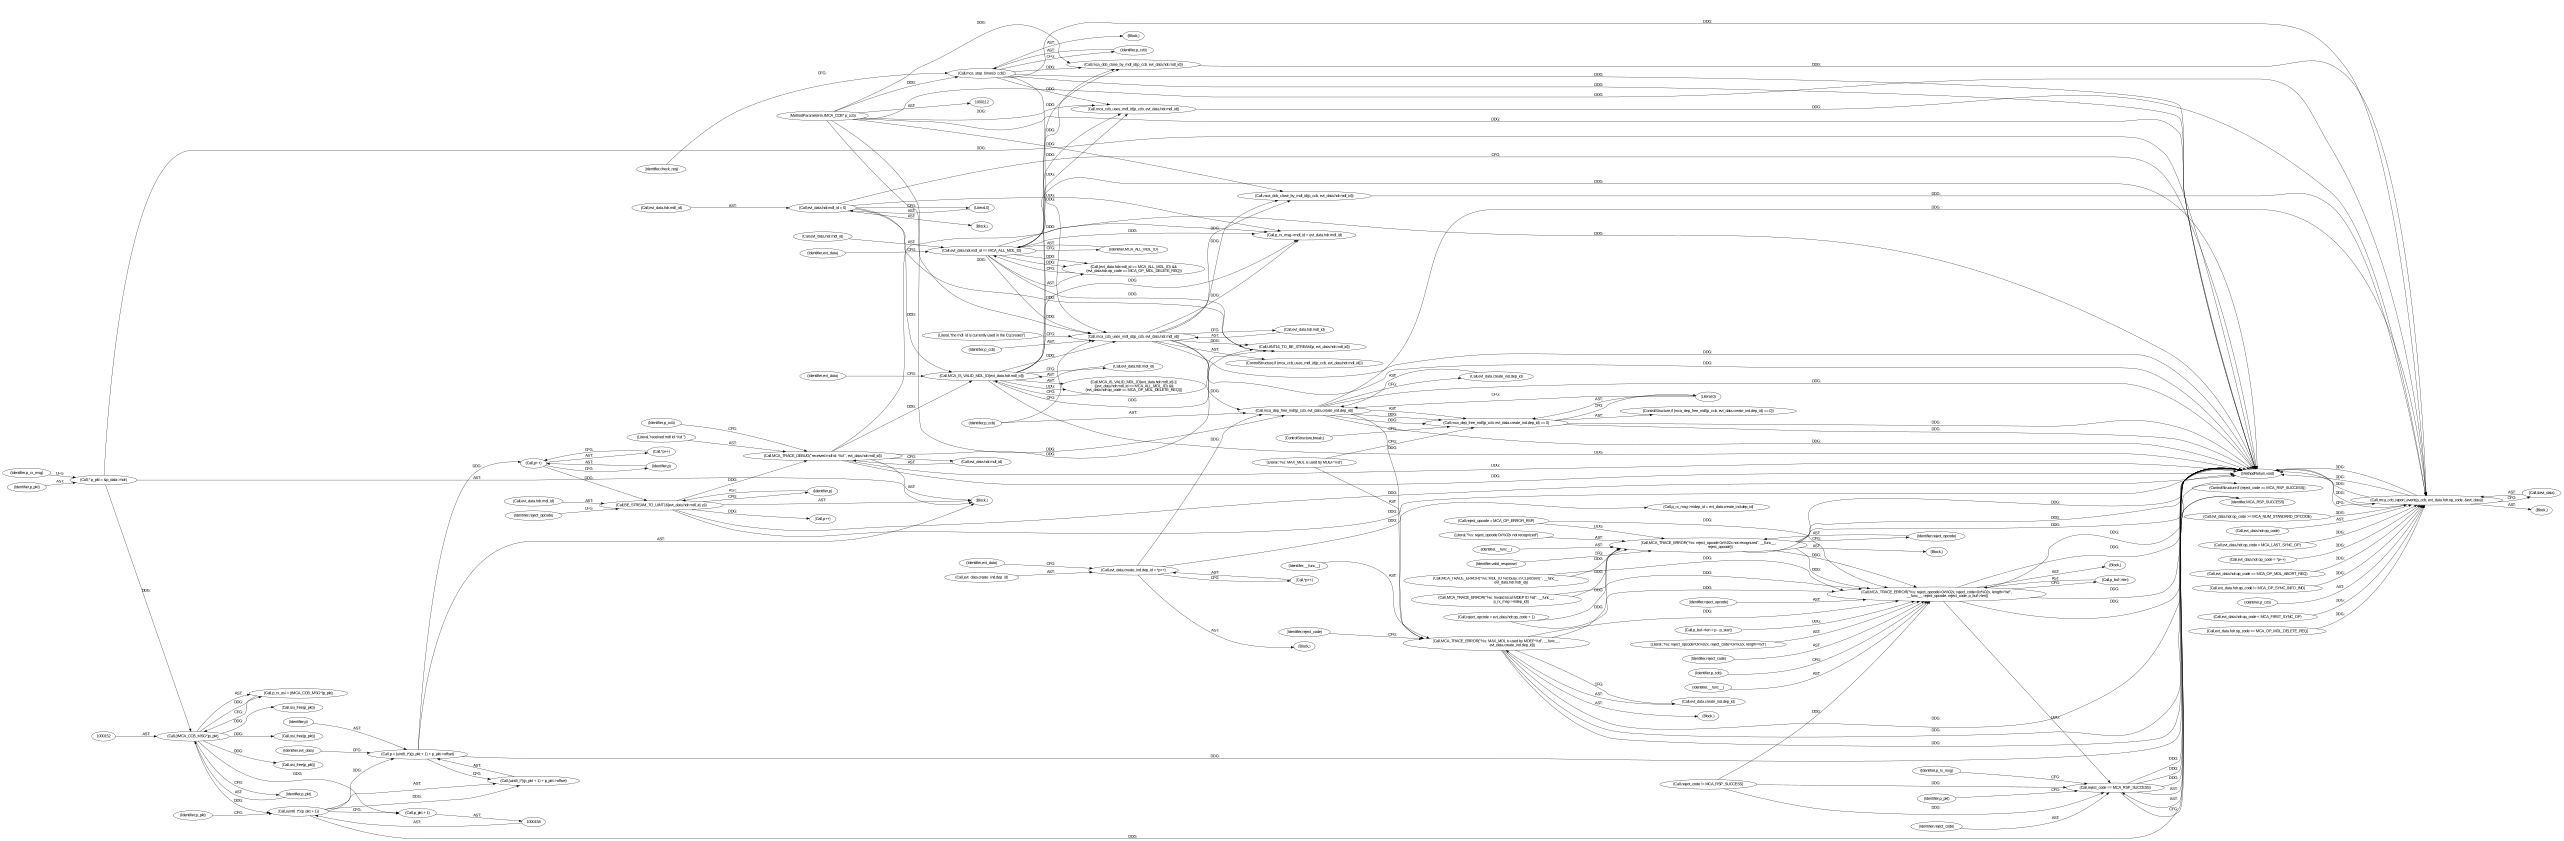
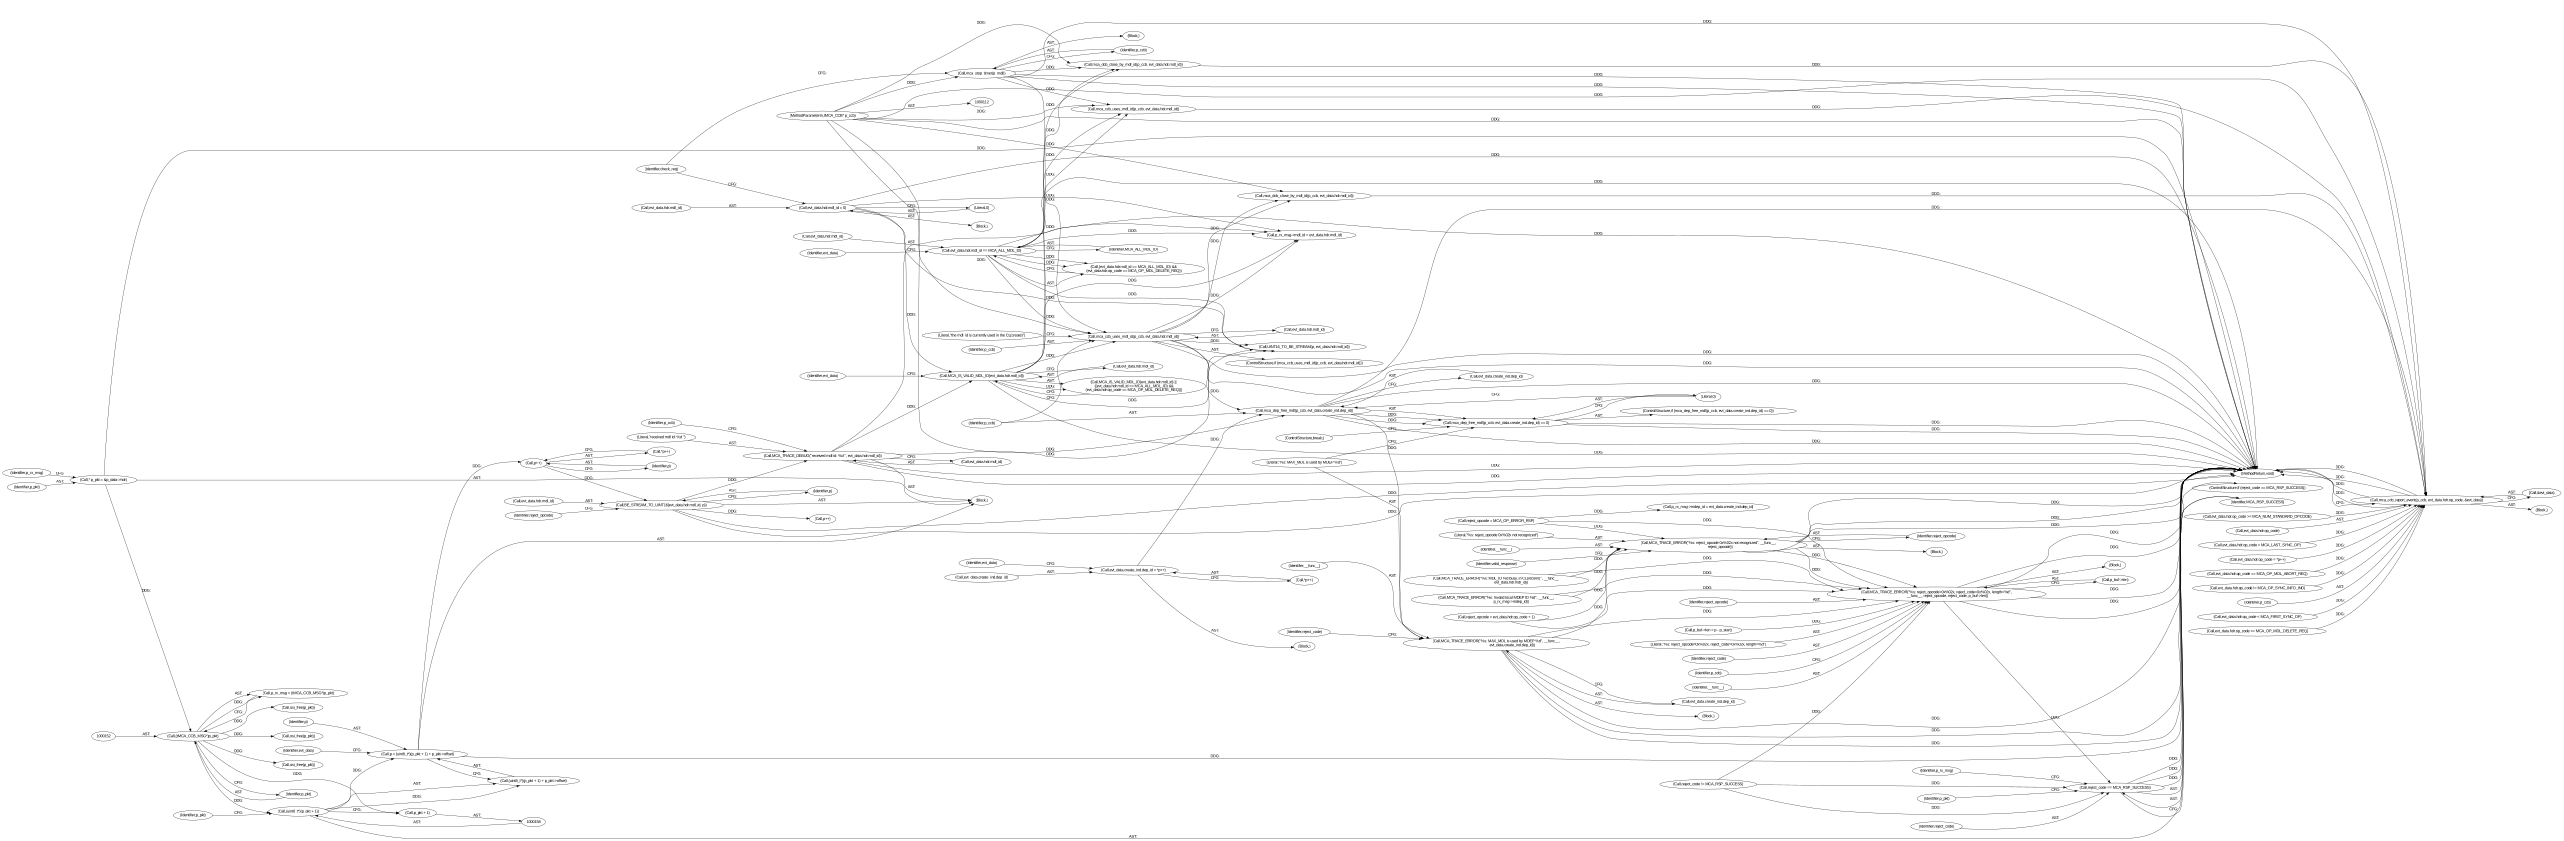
(982, 73) -> (982, 73)
(1496, 155) -> (1496, 155)
none -> (740, 188)
(1393, 525) -> (1598, 514)
(298, 693) -> (298, 693)
(1133, 837) -> (1133, 837)
